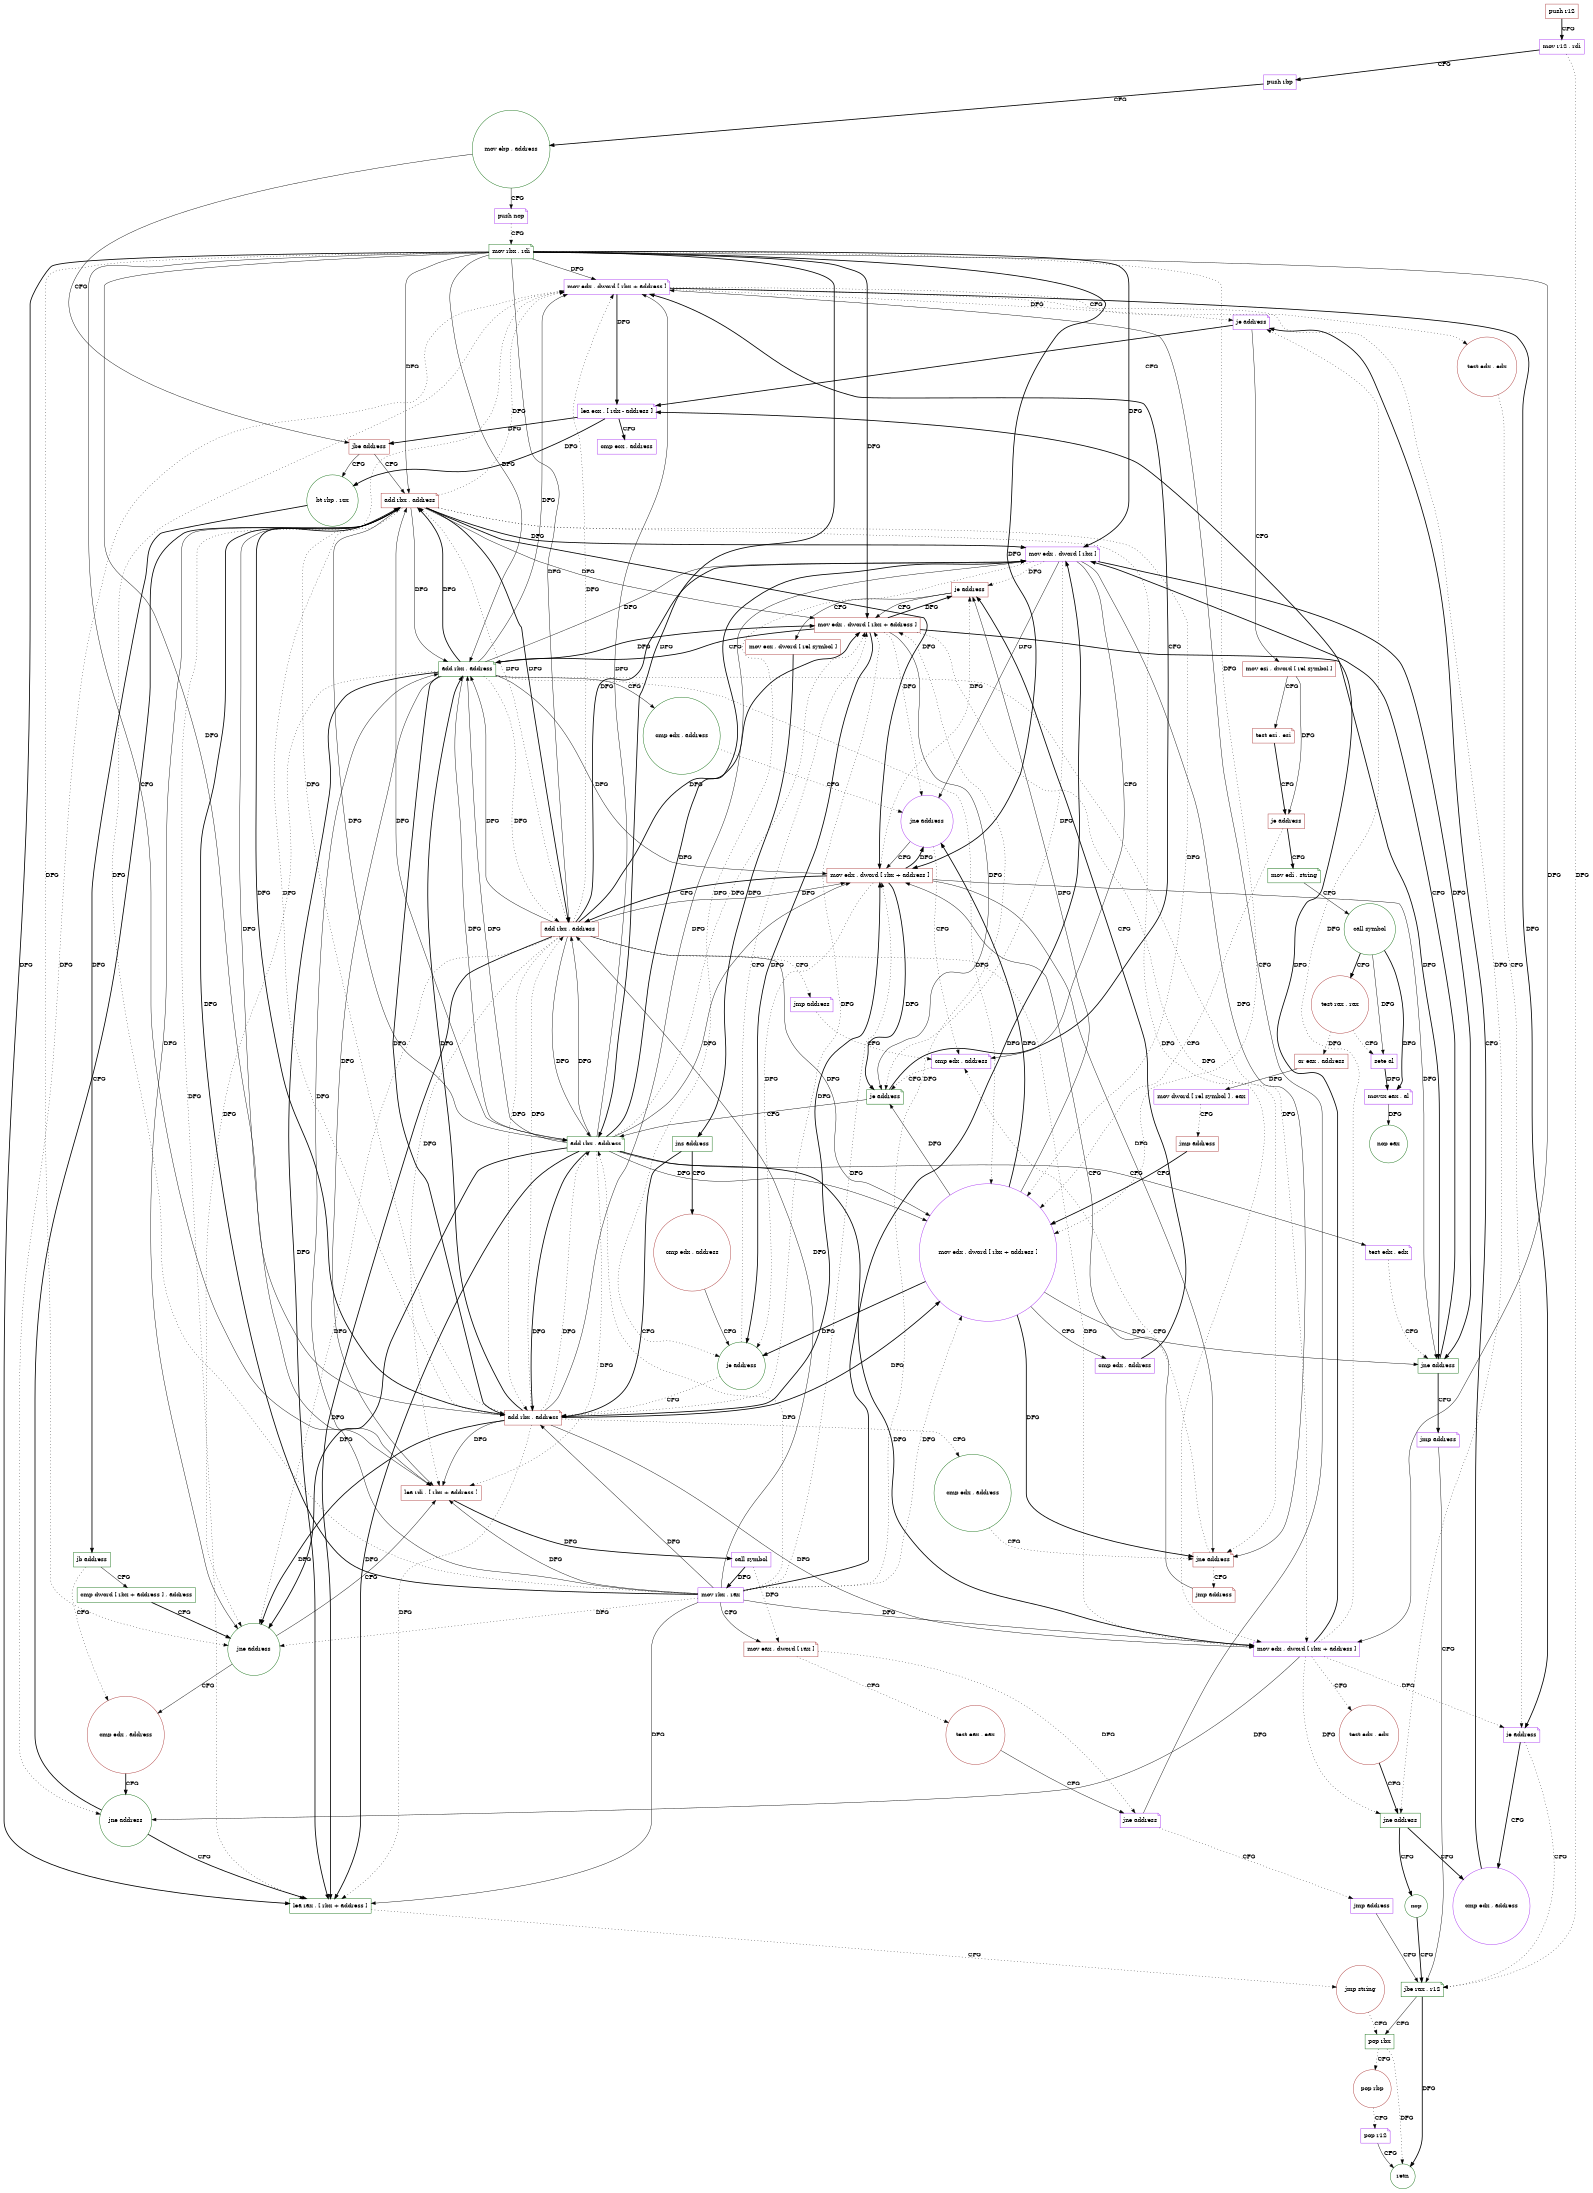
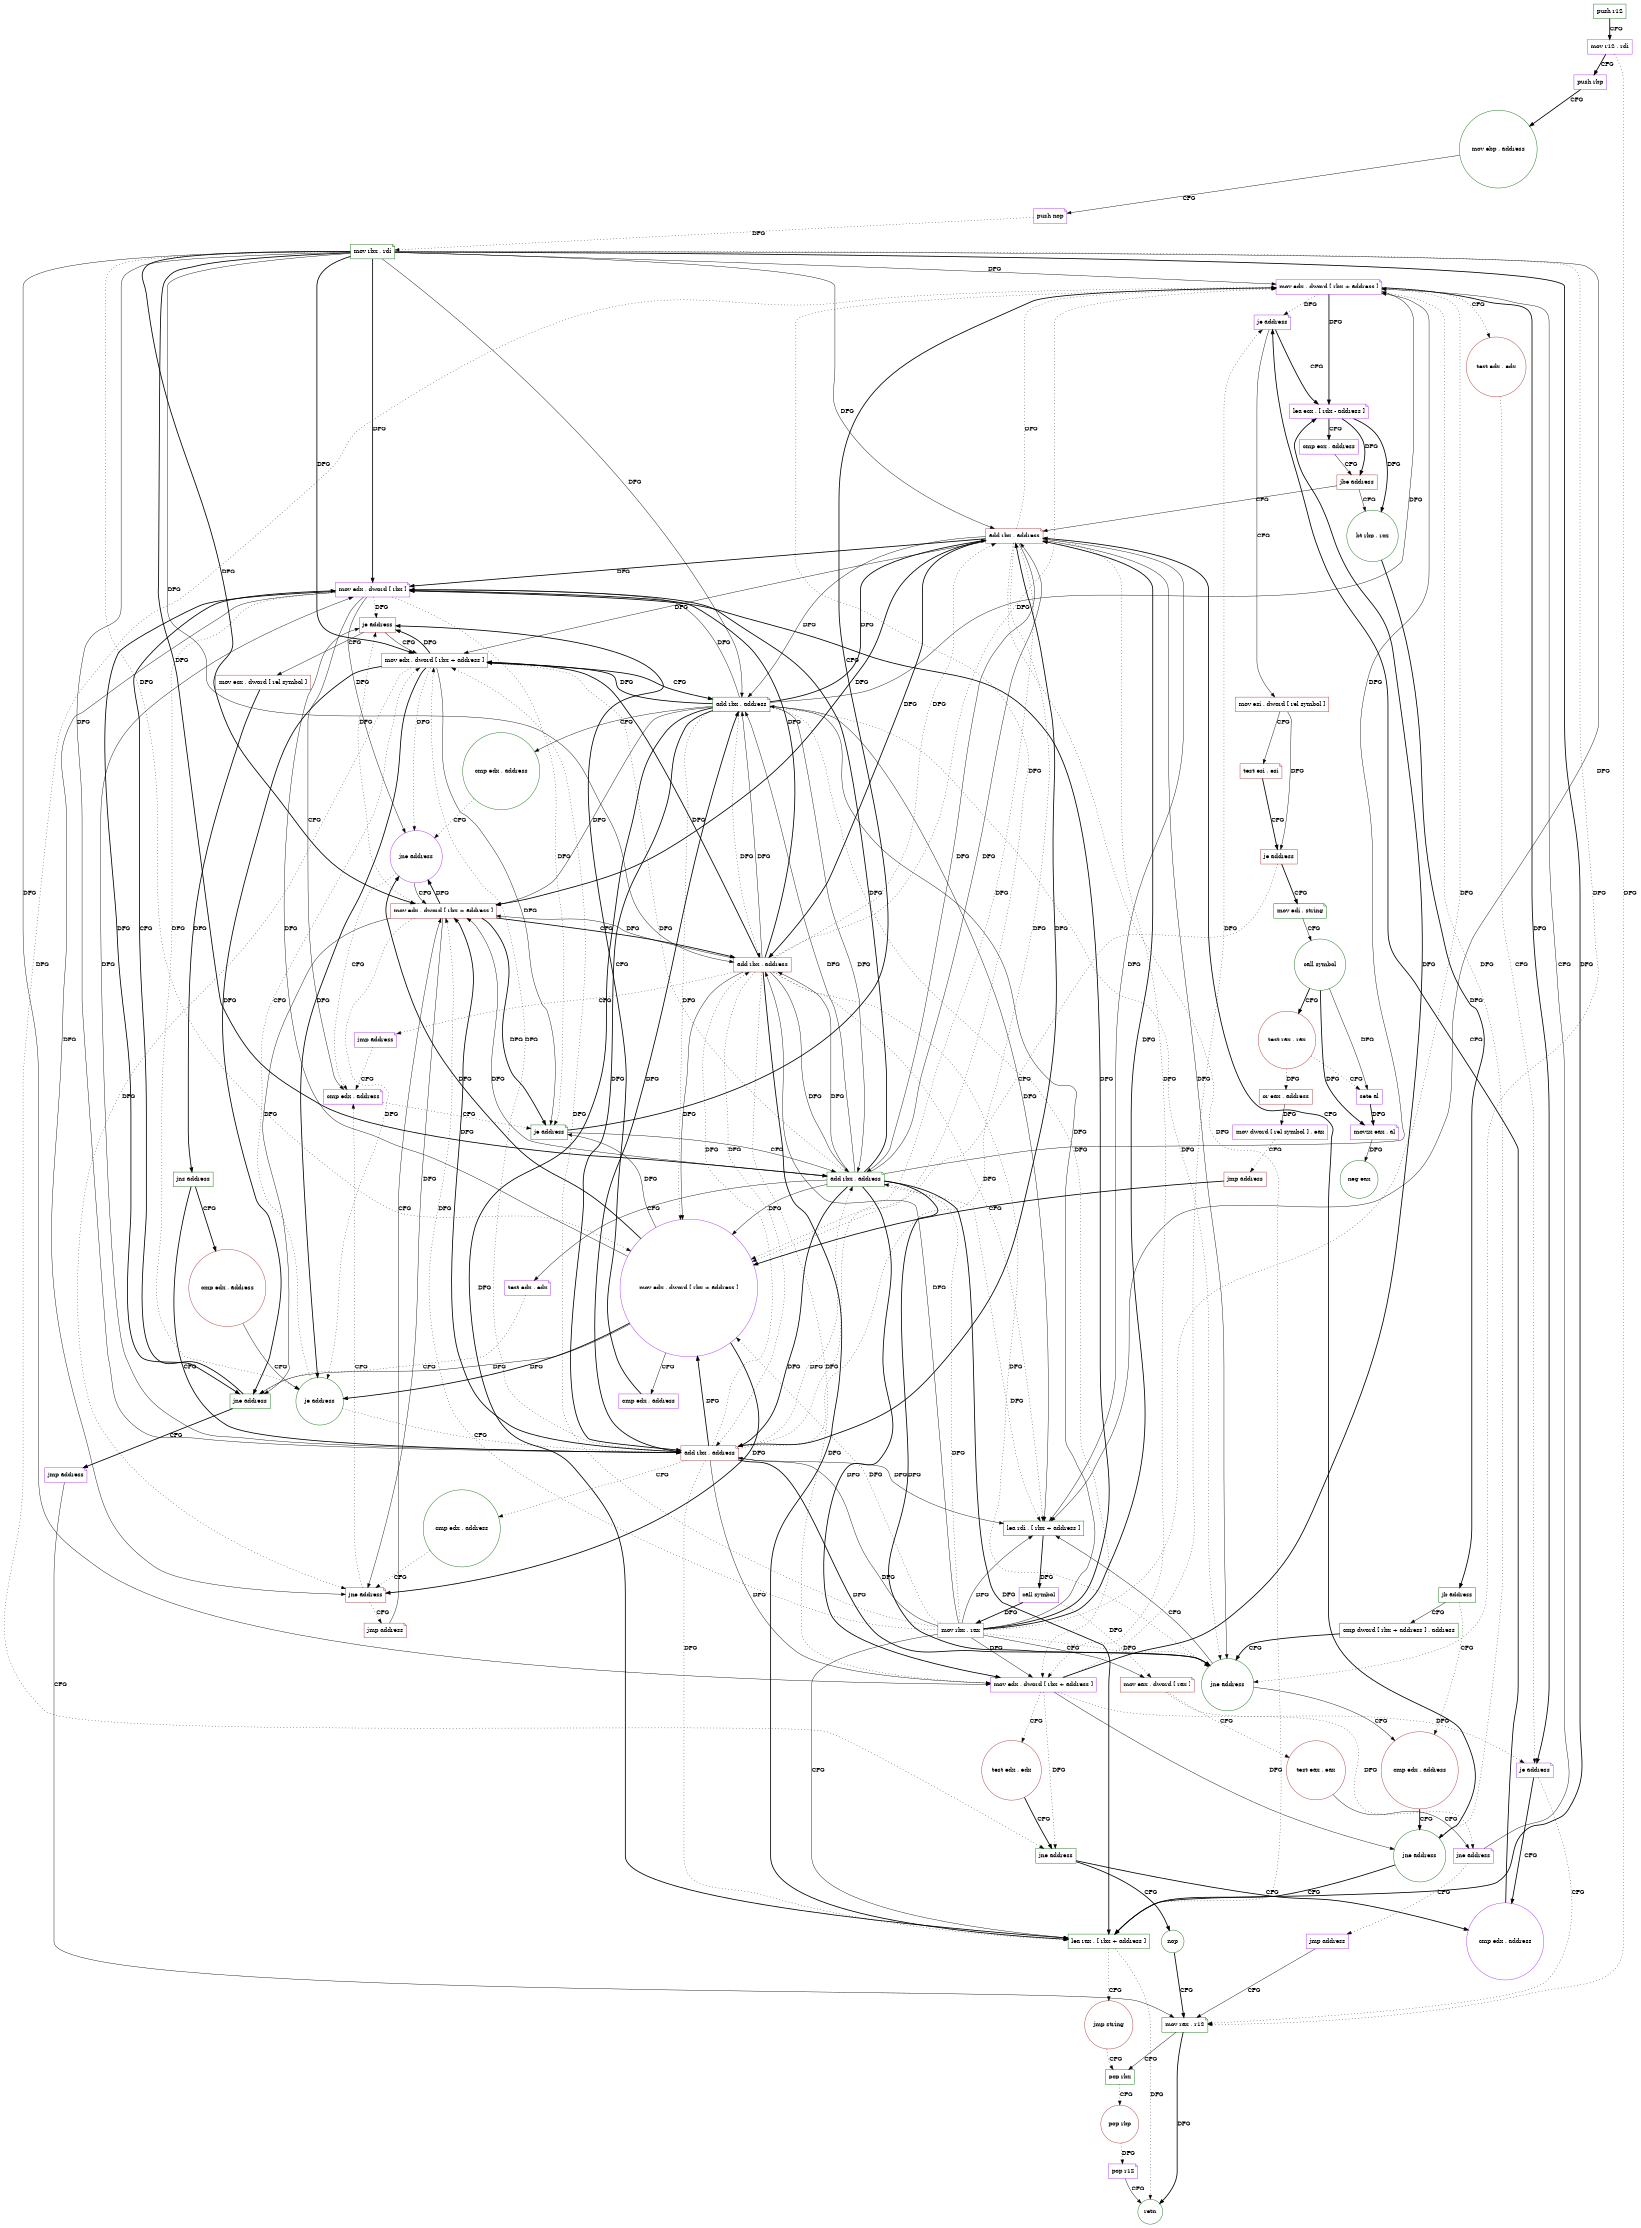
(1562, 11) -> (1610, 11)
(518, 234) -> (759, 234)
(101, 251) -> (1342, 463)
(147, 785) -> (1603, 771)
(1388, 1144) -> (1359, 1179)
(441, 1493) -> (1044, 1528)
(658, 1735) -> (818, 1770)
(1422, 1989) -> (1185, 2025)
(1399, 2103) -> (1150, 2067)
(1381, 2118) -> (1129, 2154)
